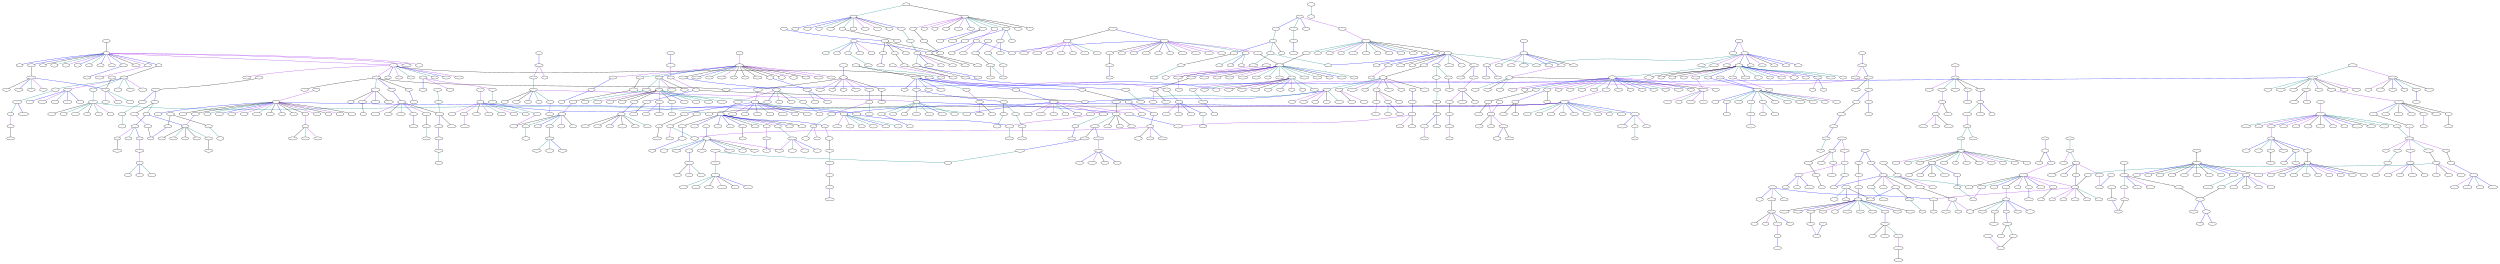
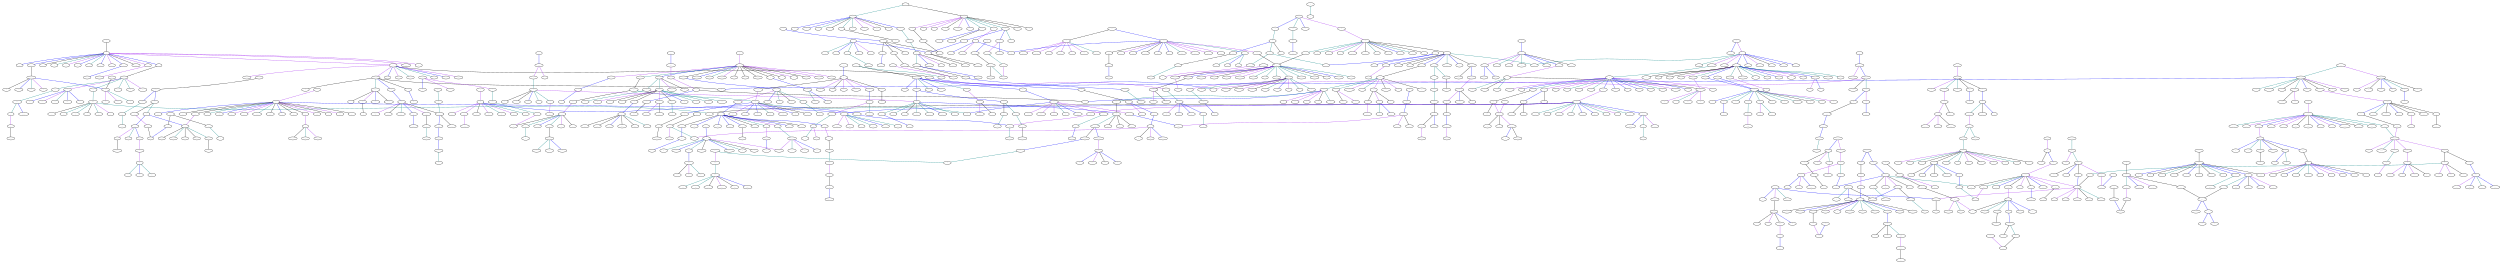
(1431, 120) -> (1428, 120)
(2432, 157) -> (2445, 157)
